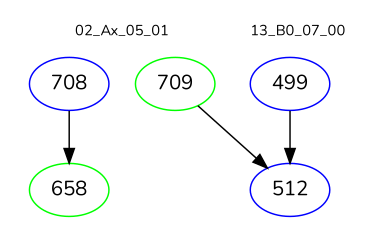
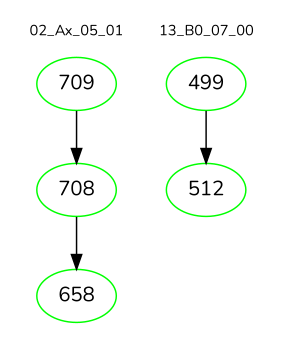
(69, 84) -> (77, 190)
(290, 84) -> (206, 84)
(217, 123) -> (77, 130)
(290, 190) -> (206, 190)
